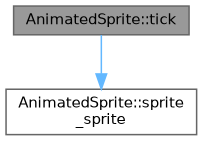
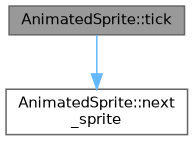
(101, 112) -> (97, 112)
